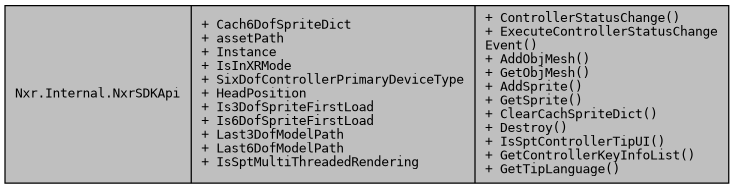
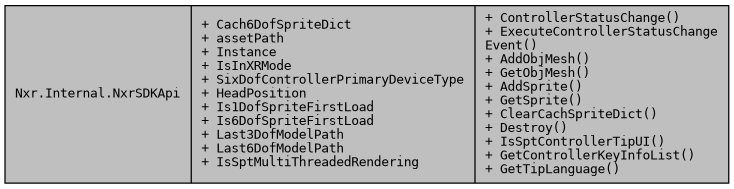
(288, 108) -> (288, 108)
